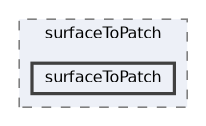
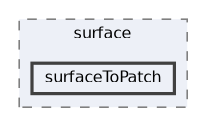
(103, 34) -> (103, 34)
